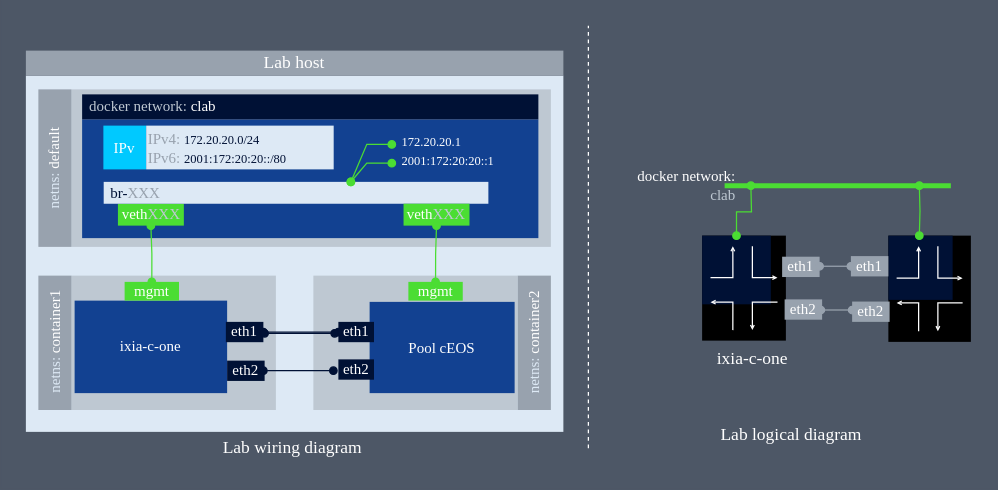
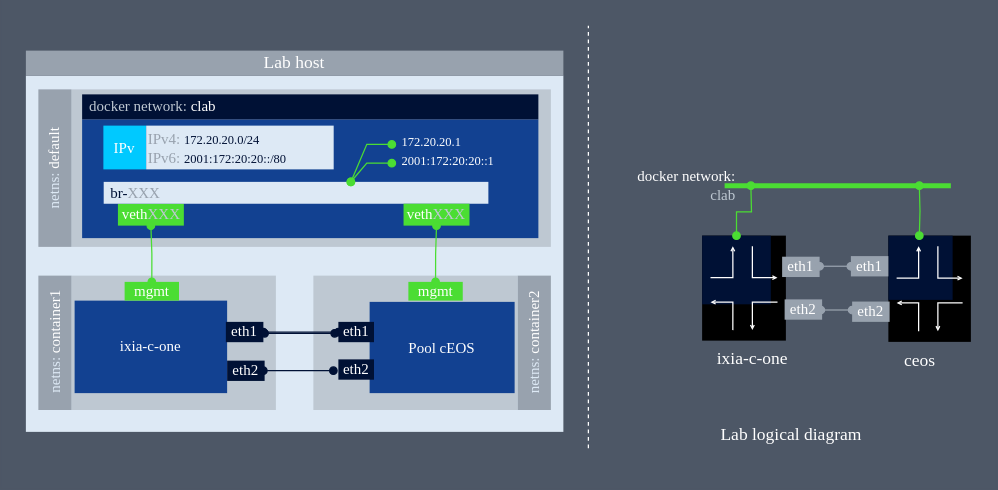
none -> (919, 361)
(291, 448) -> none
